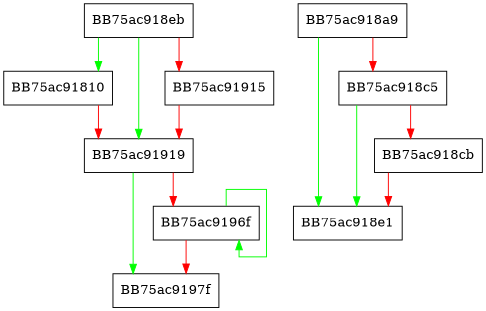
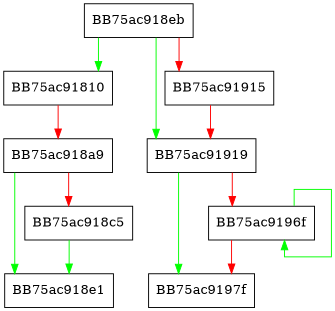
(98, 117) -> (58, 117)
(428, 156) -> none
